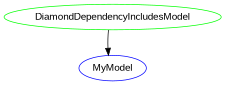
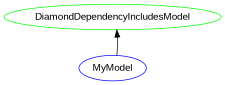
(108, 39) -> (117, 46)
